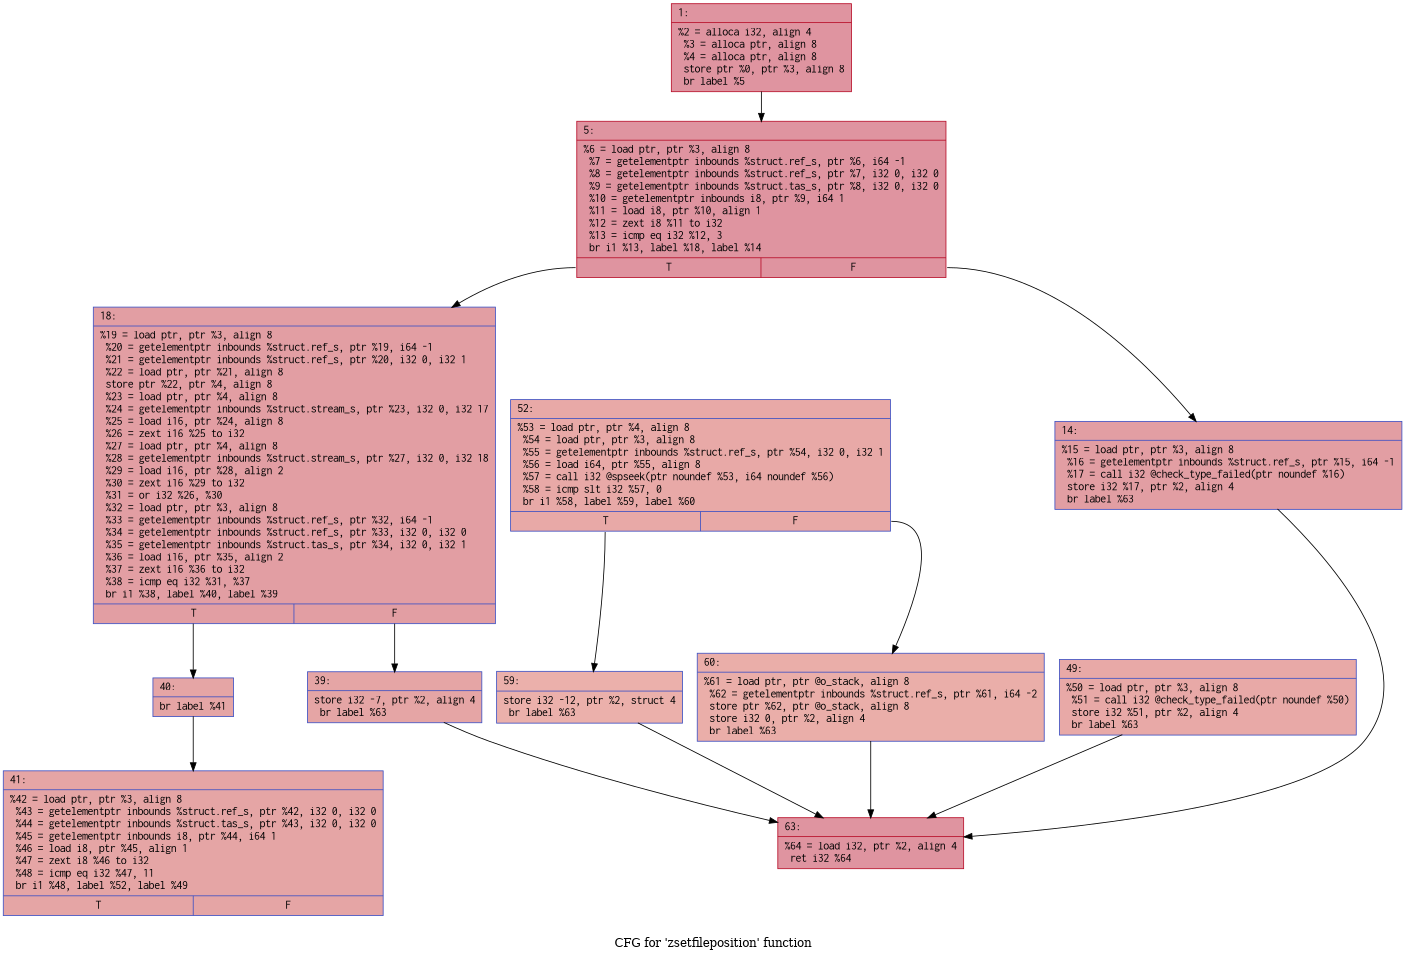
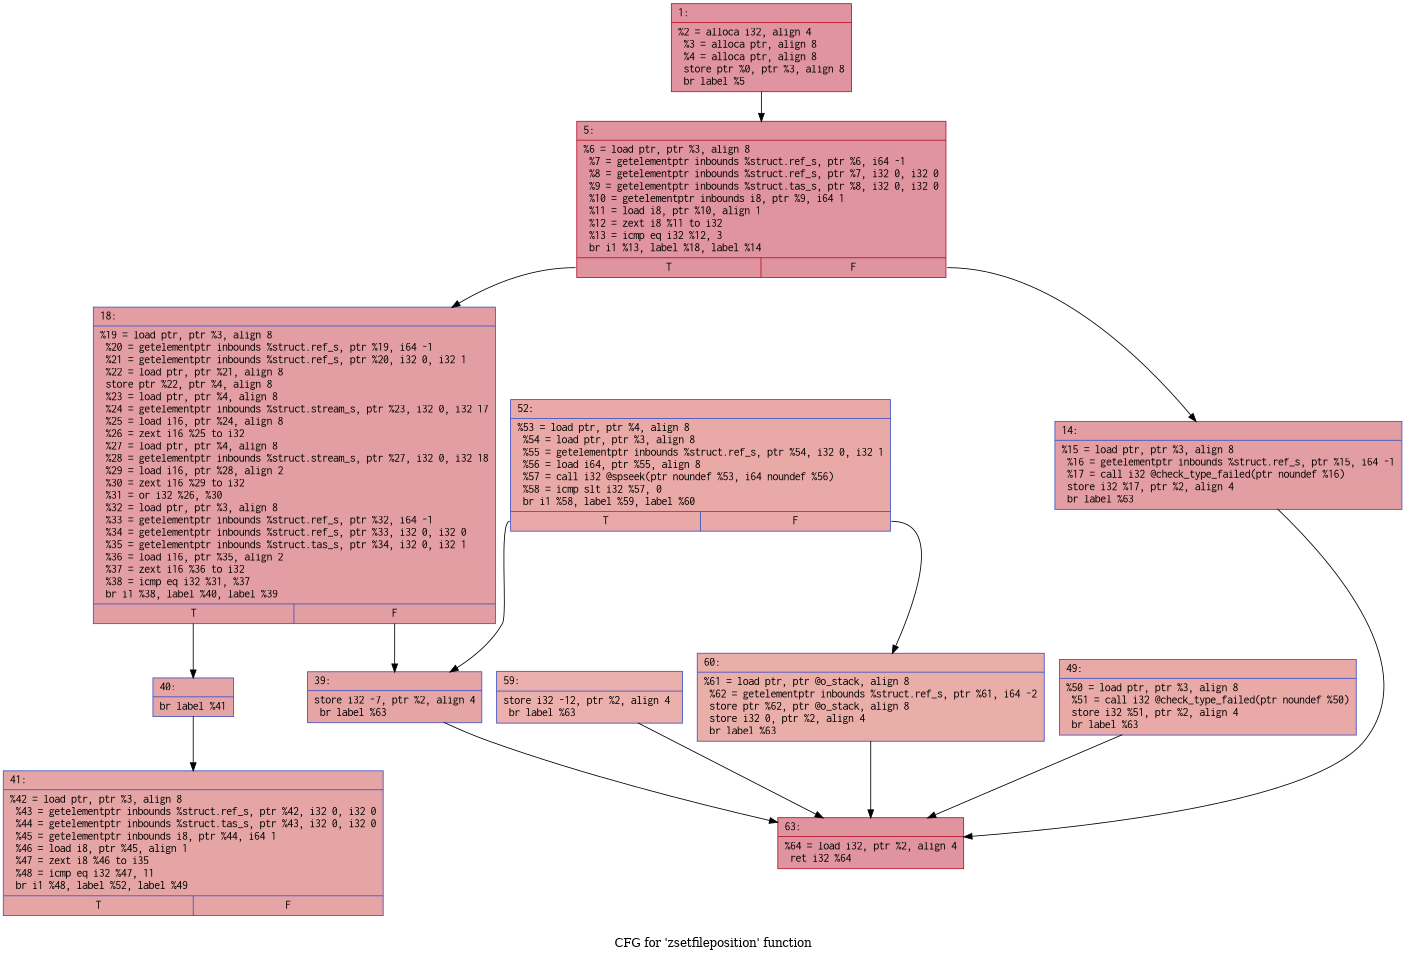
(602, 598) -> (504, 604)
(590, 701) -> (587, 701)
(79, 861) -> (79, 861)
